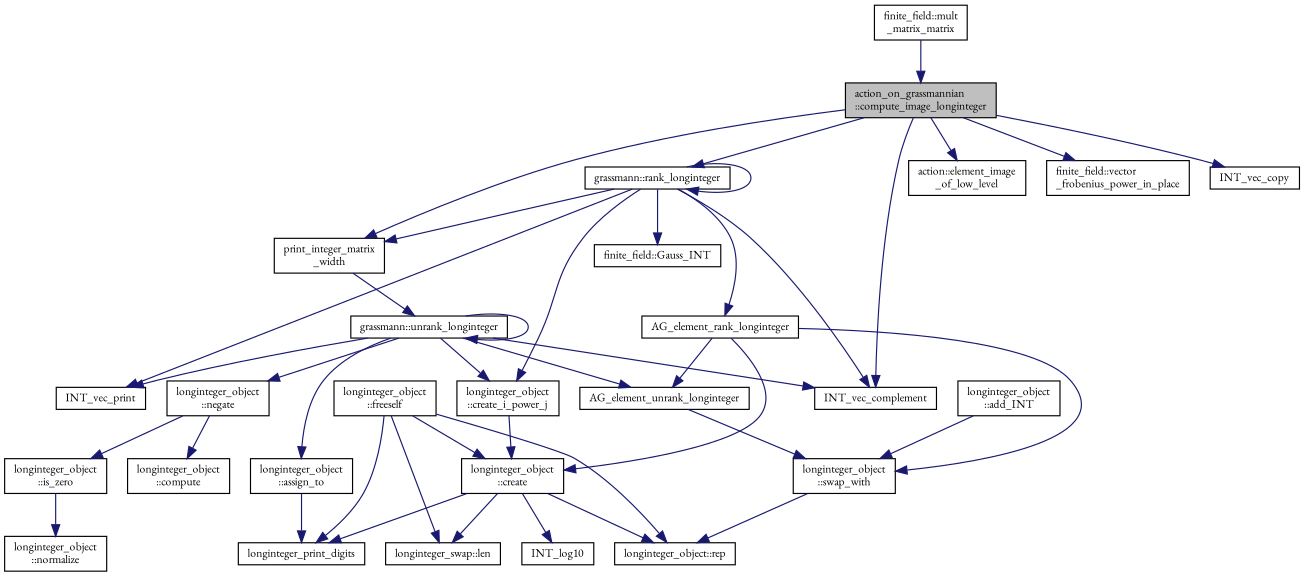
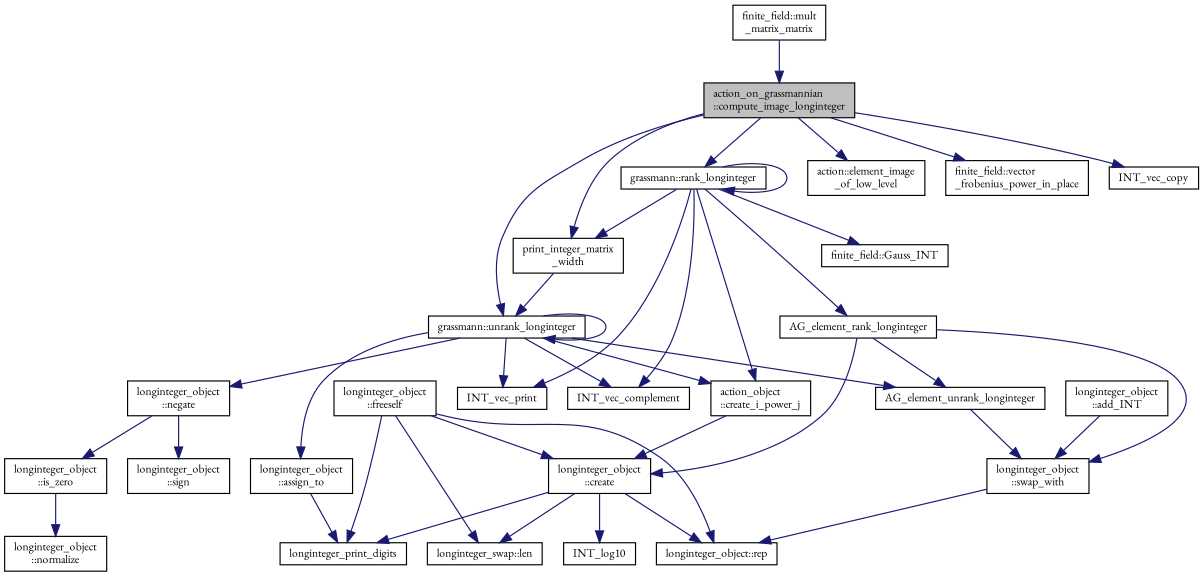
(885, 245) -> (560, 173)
(508, 398) -> (761, 398)
(179, 476) -> (179, 476)
